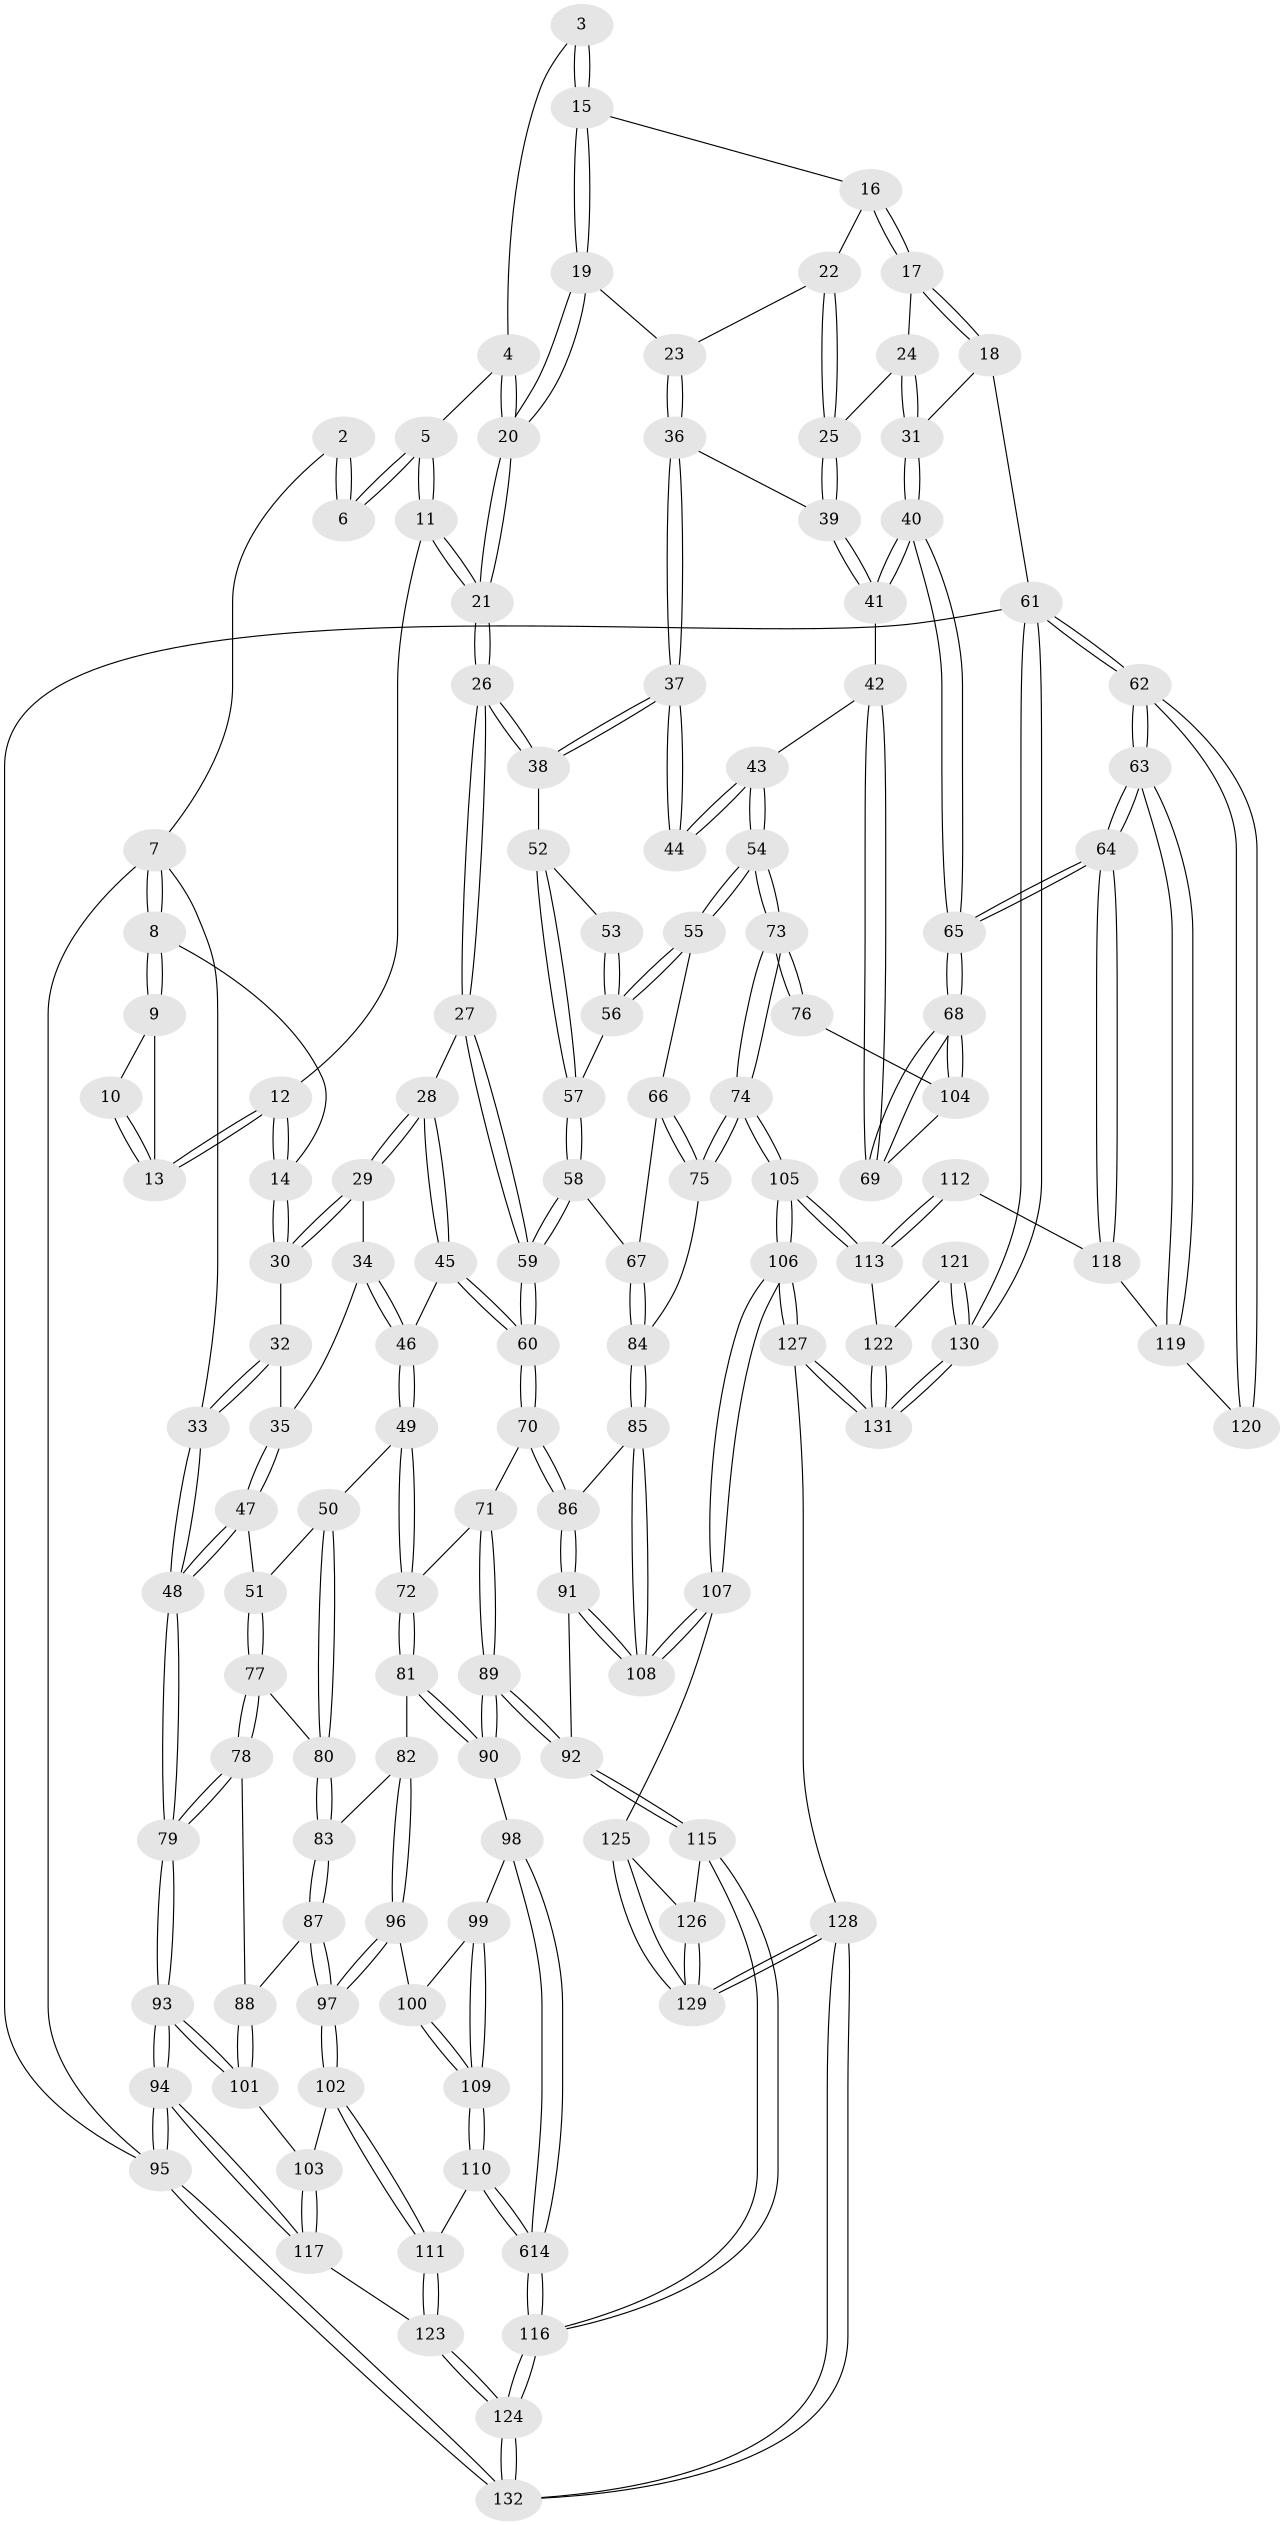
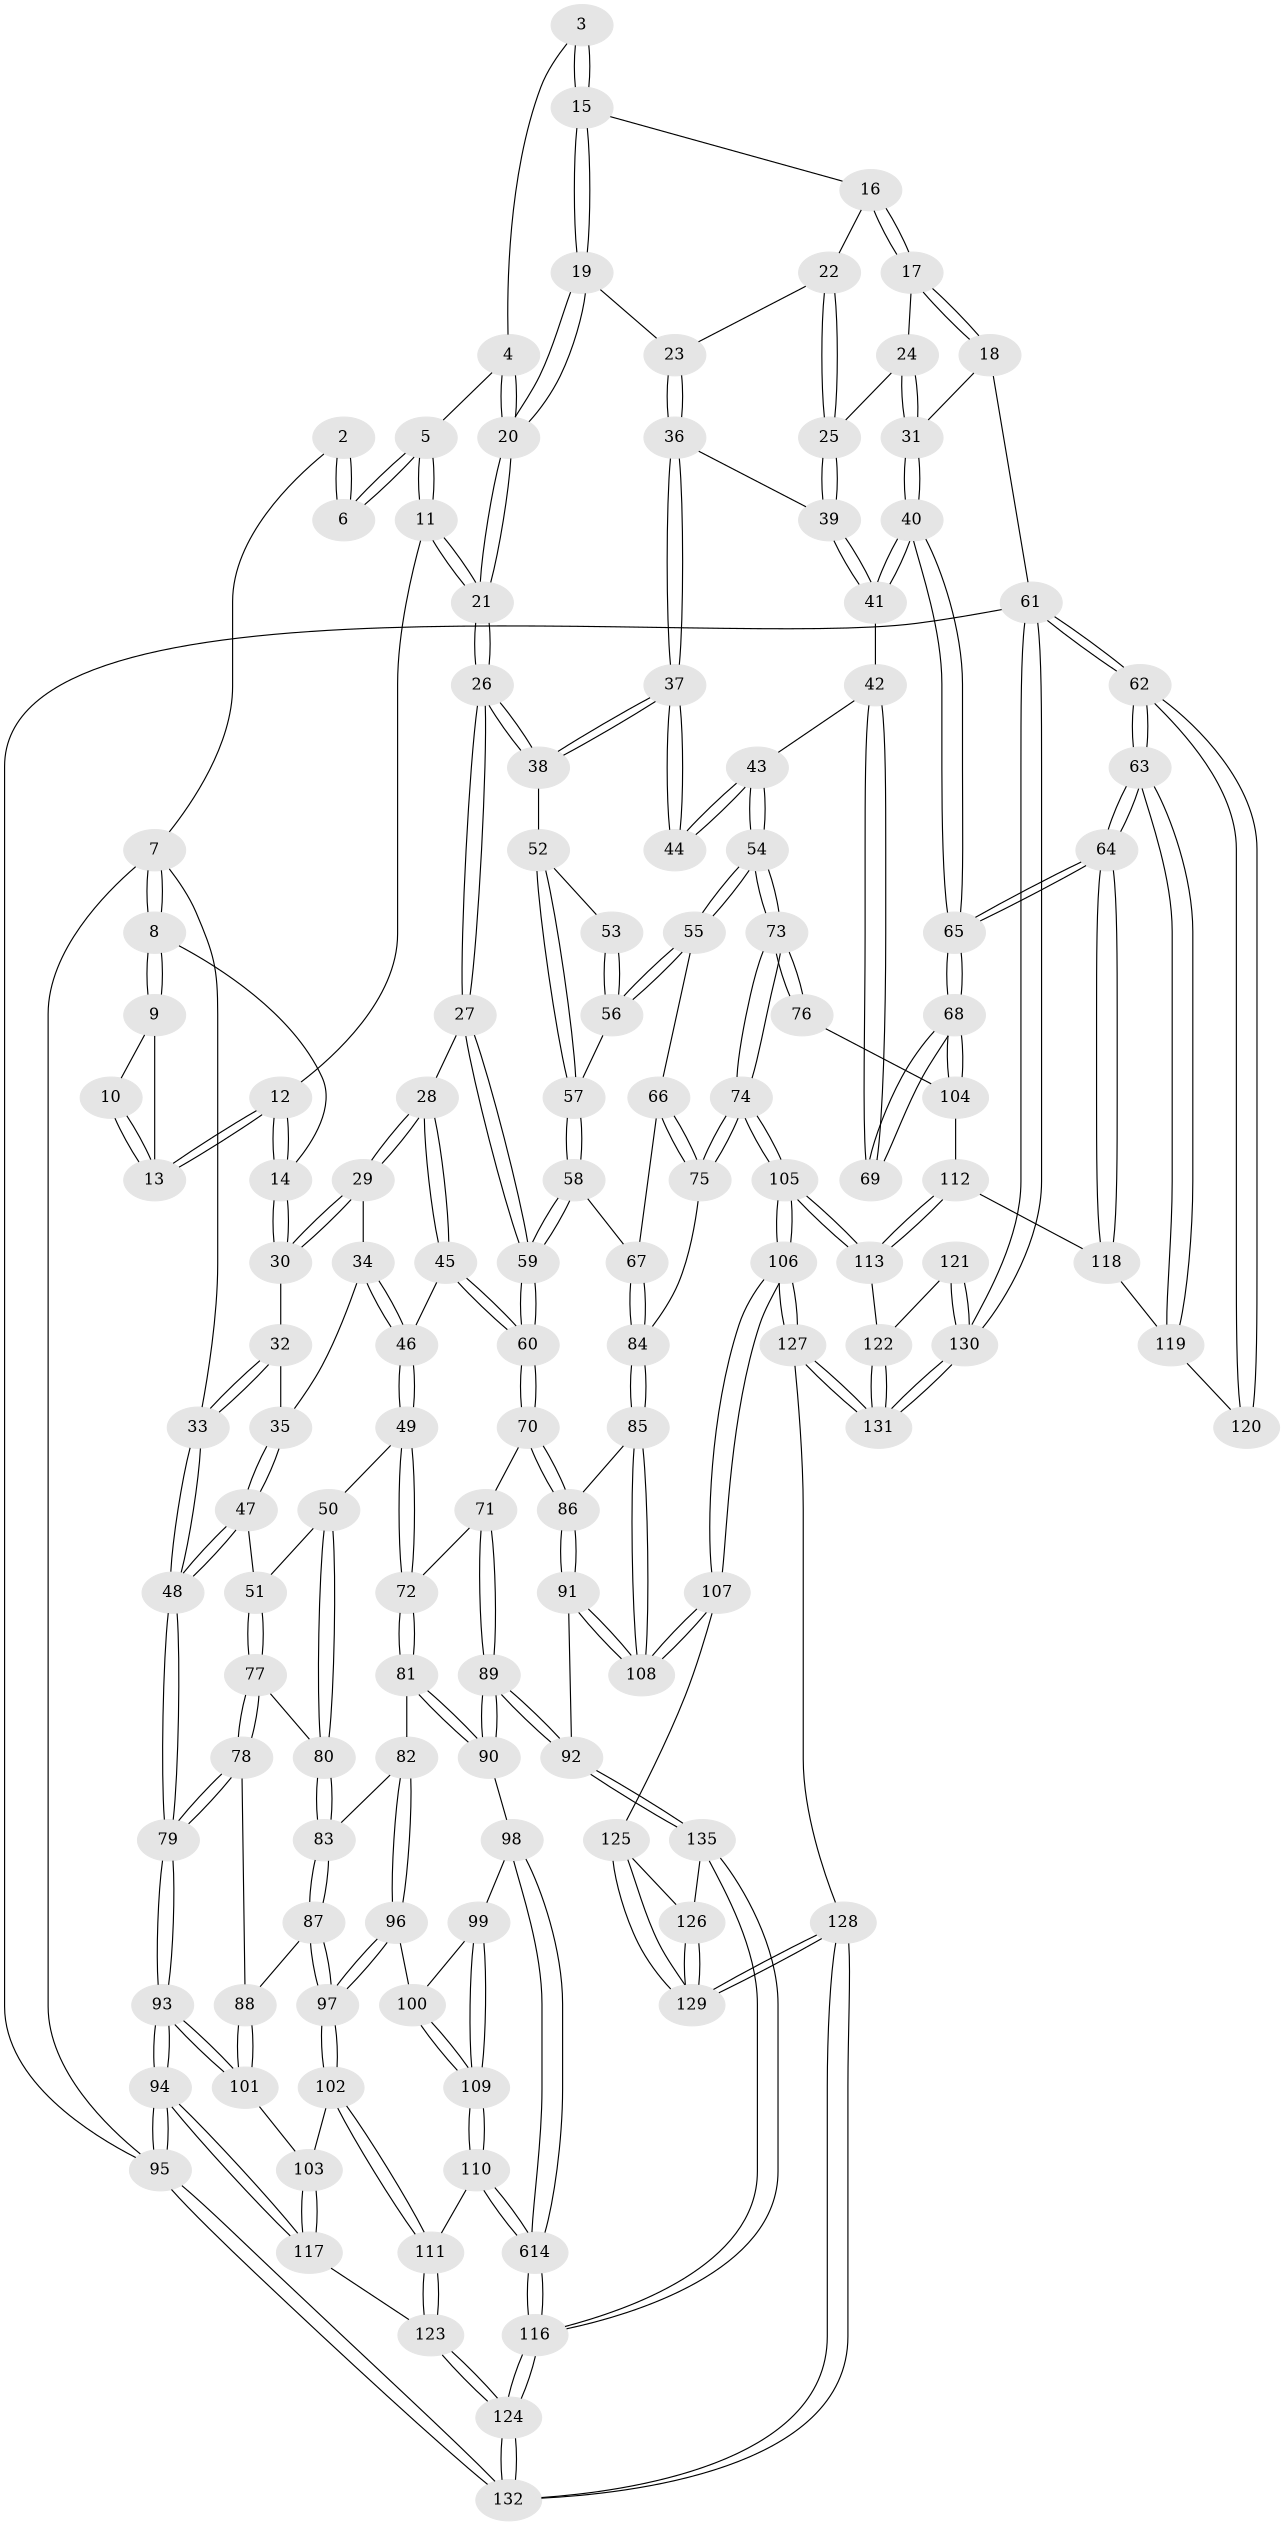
(913, 1139) -> (956, 1139)
(702, 1840) -> (702, 1840)
